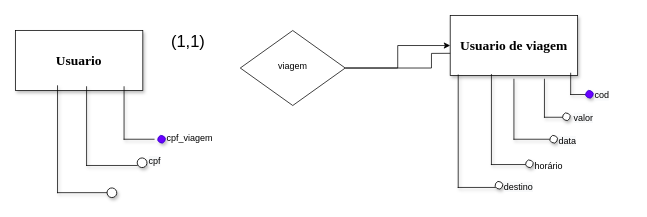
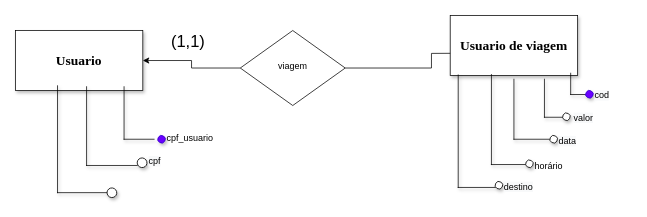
(412, 45) -> (174, 60)
(191, 139) -> (193, 139)
